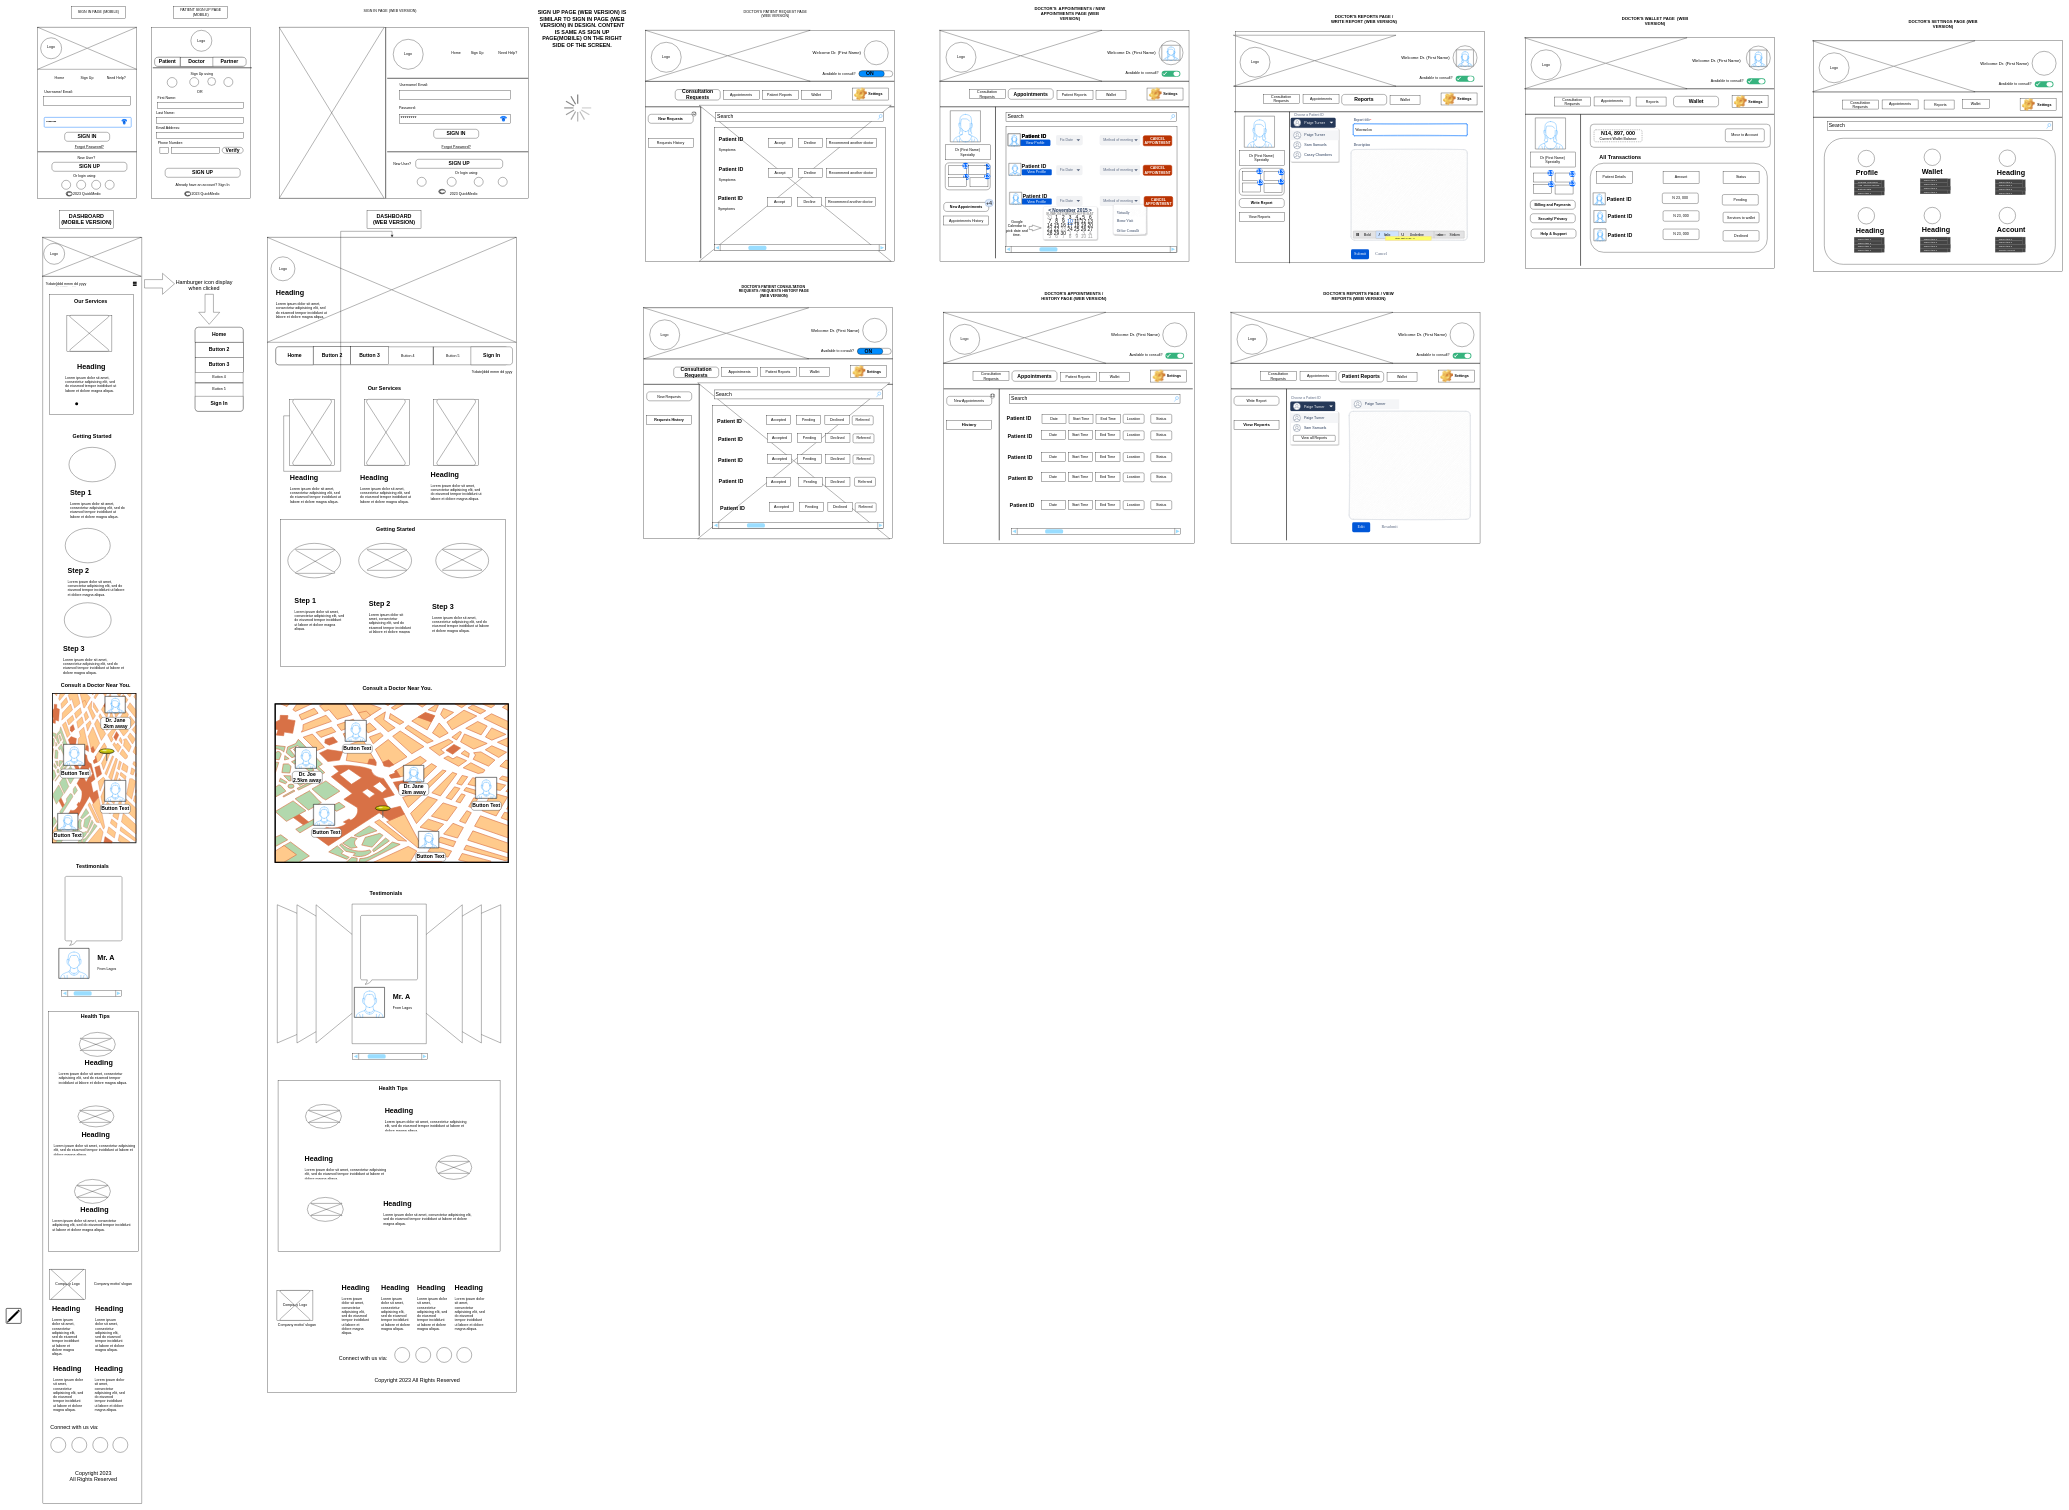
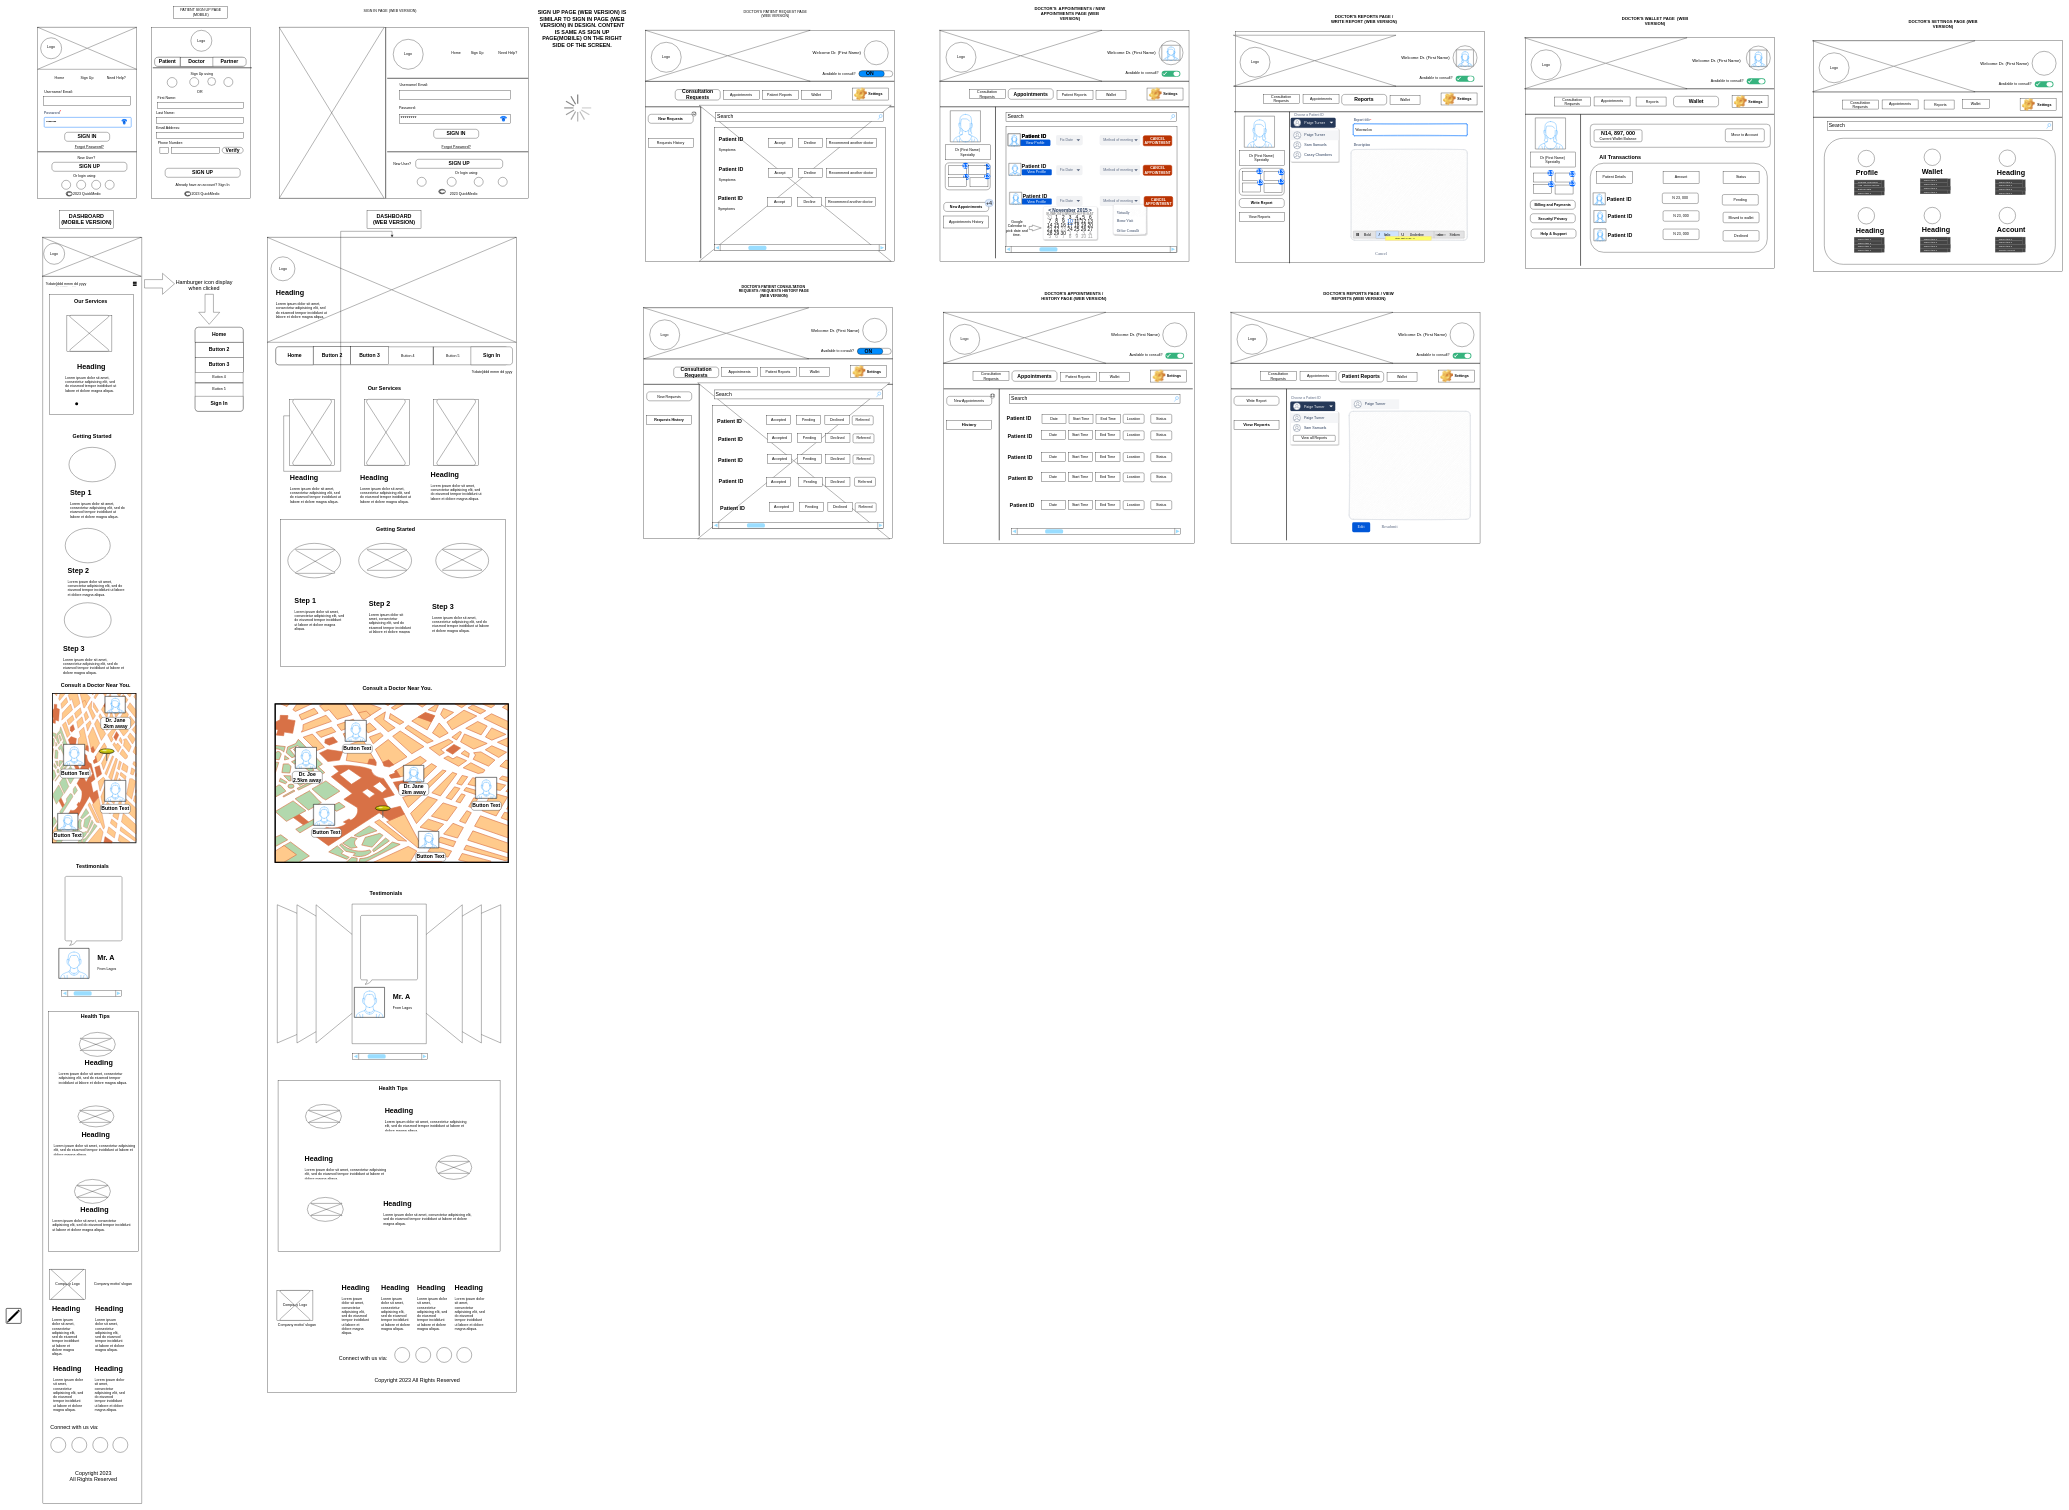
(98, 12) -> none
none -> (80, 113)
(1618, 136) -> (1618, 136)
(1741, 217) -> (1741, 217)
(966, 220) -> (966, 222)
(1360, 254) -> none
